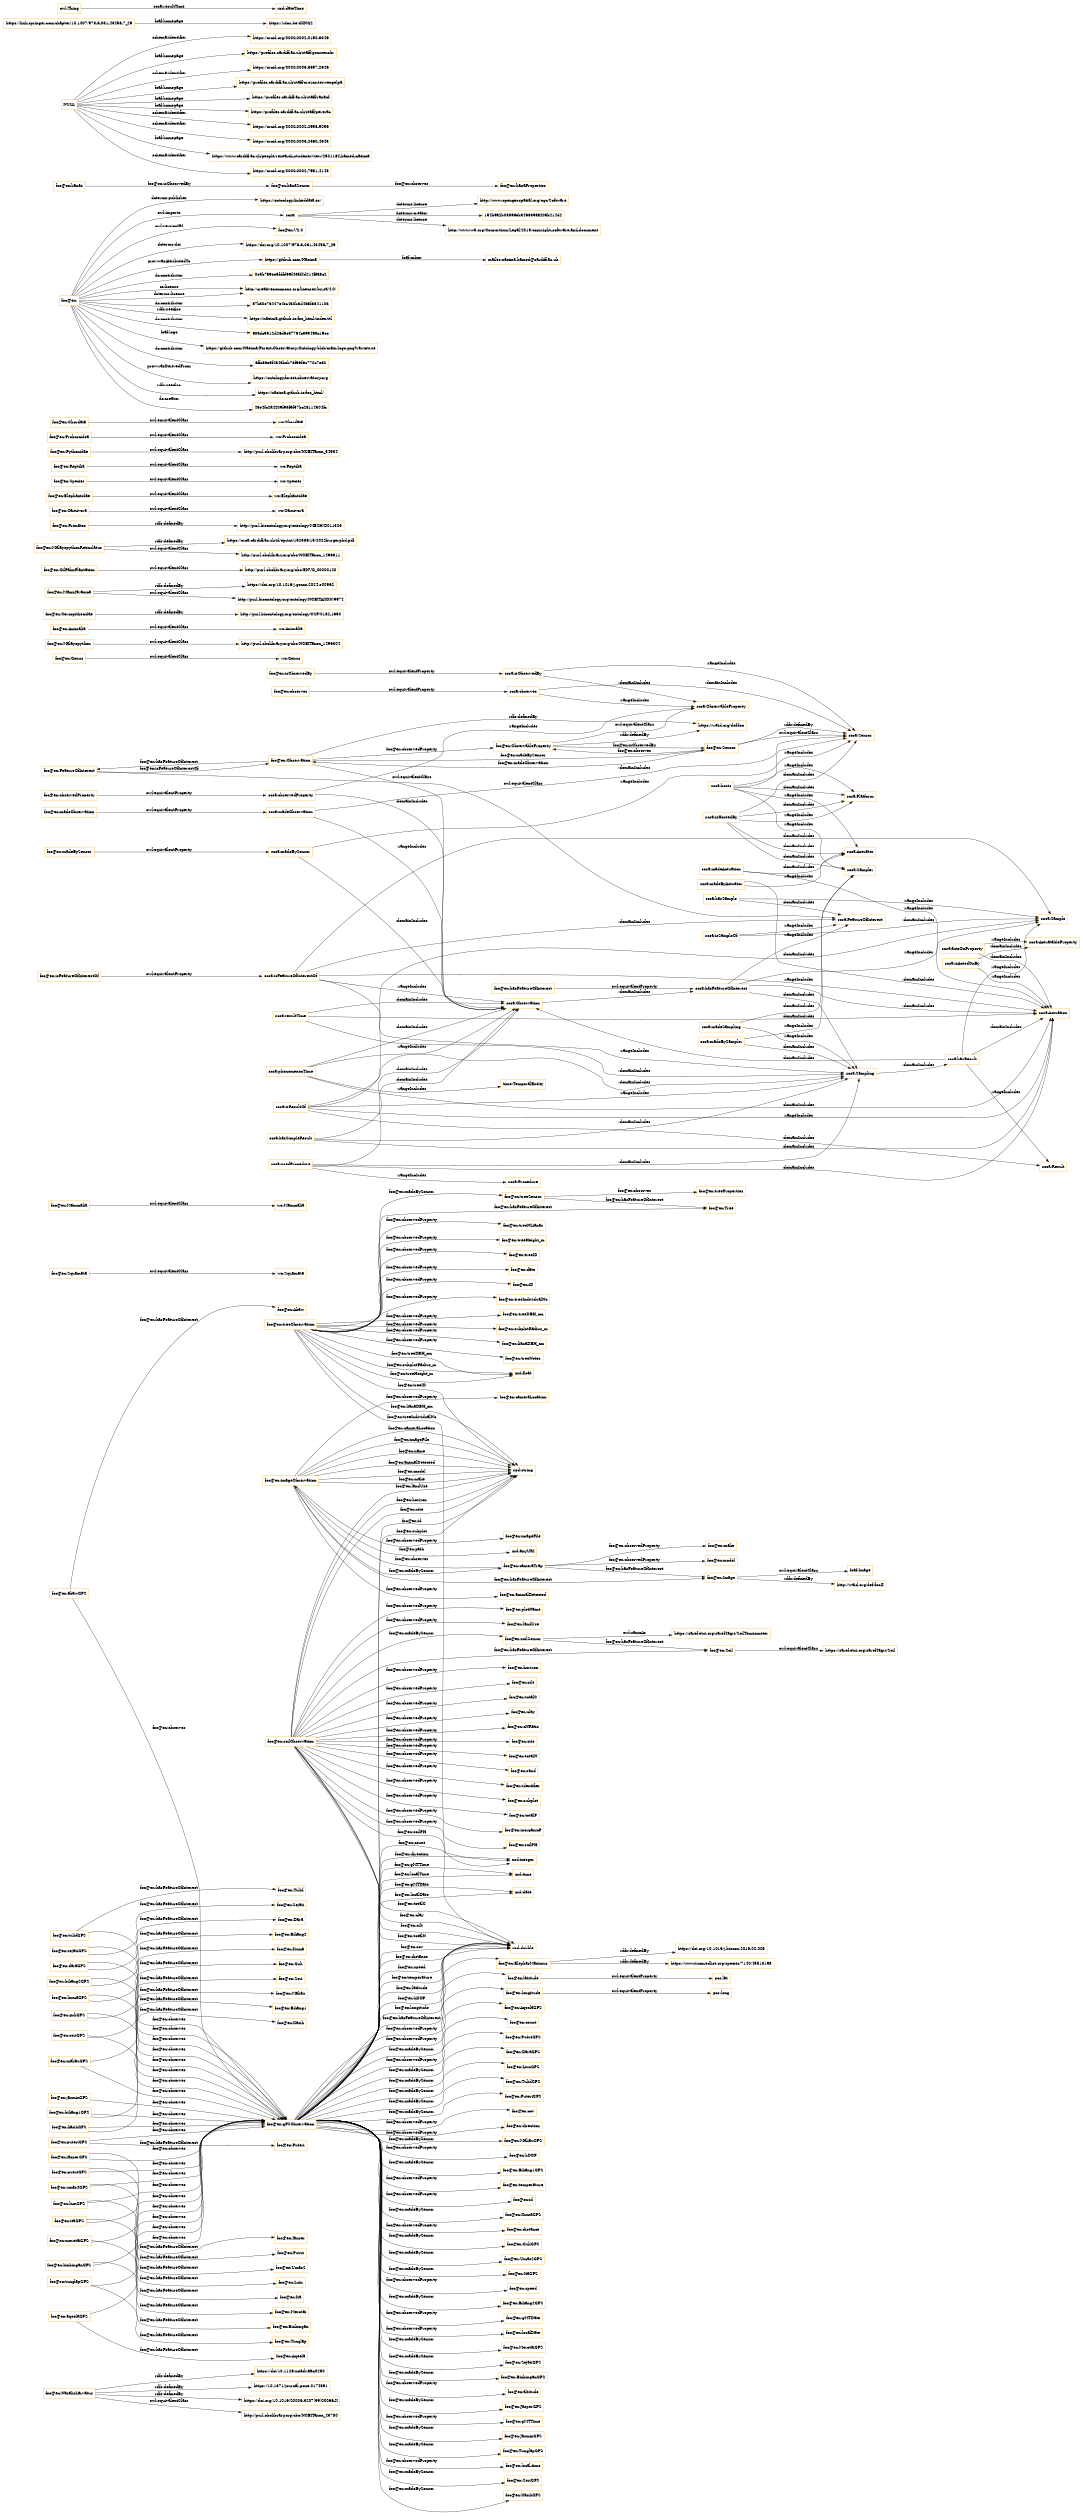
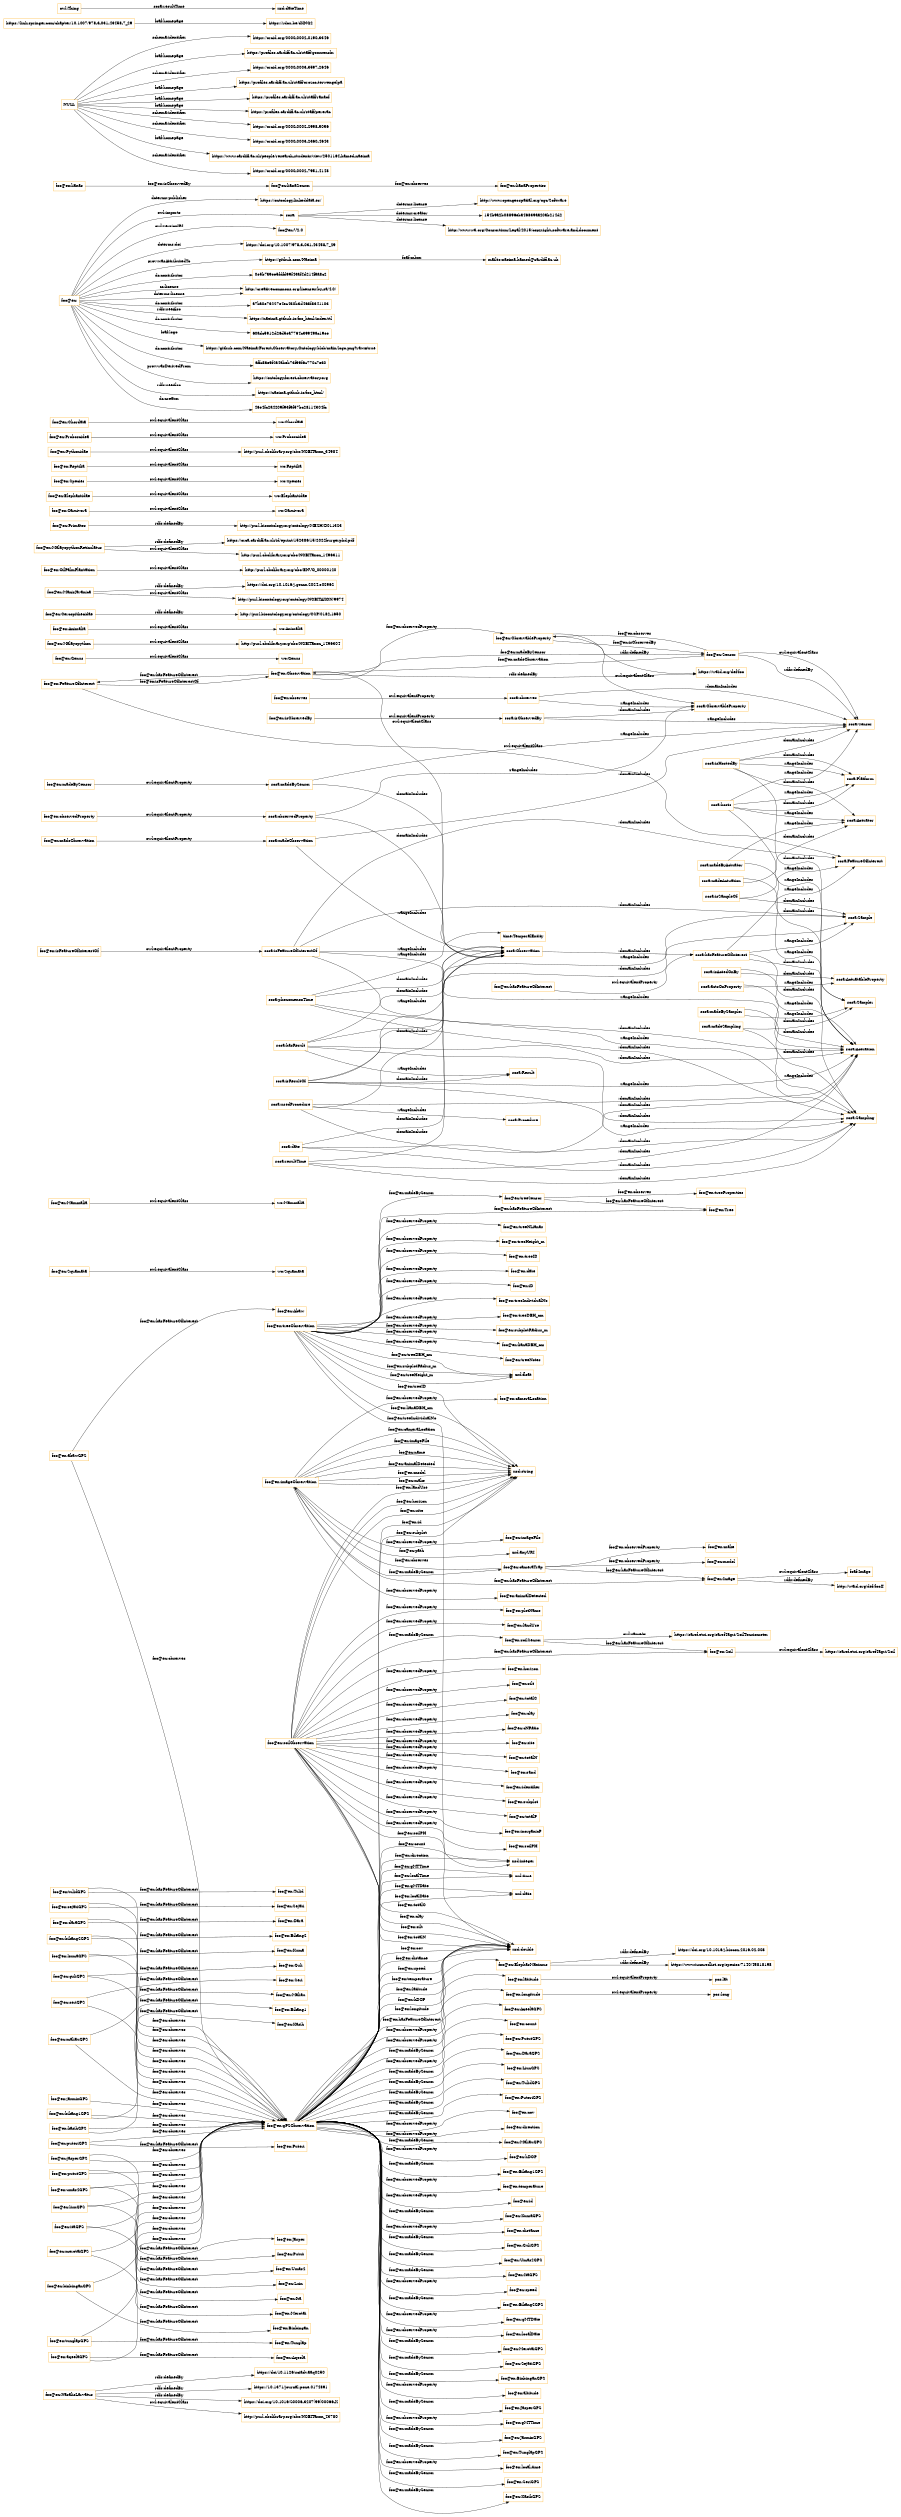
(721, 899) -> none
(911, 1071) -> (598, 1065)
(291, 1138) -> (291, 1147)
